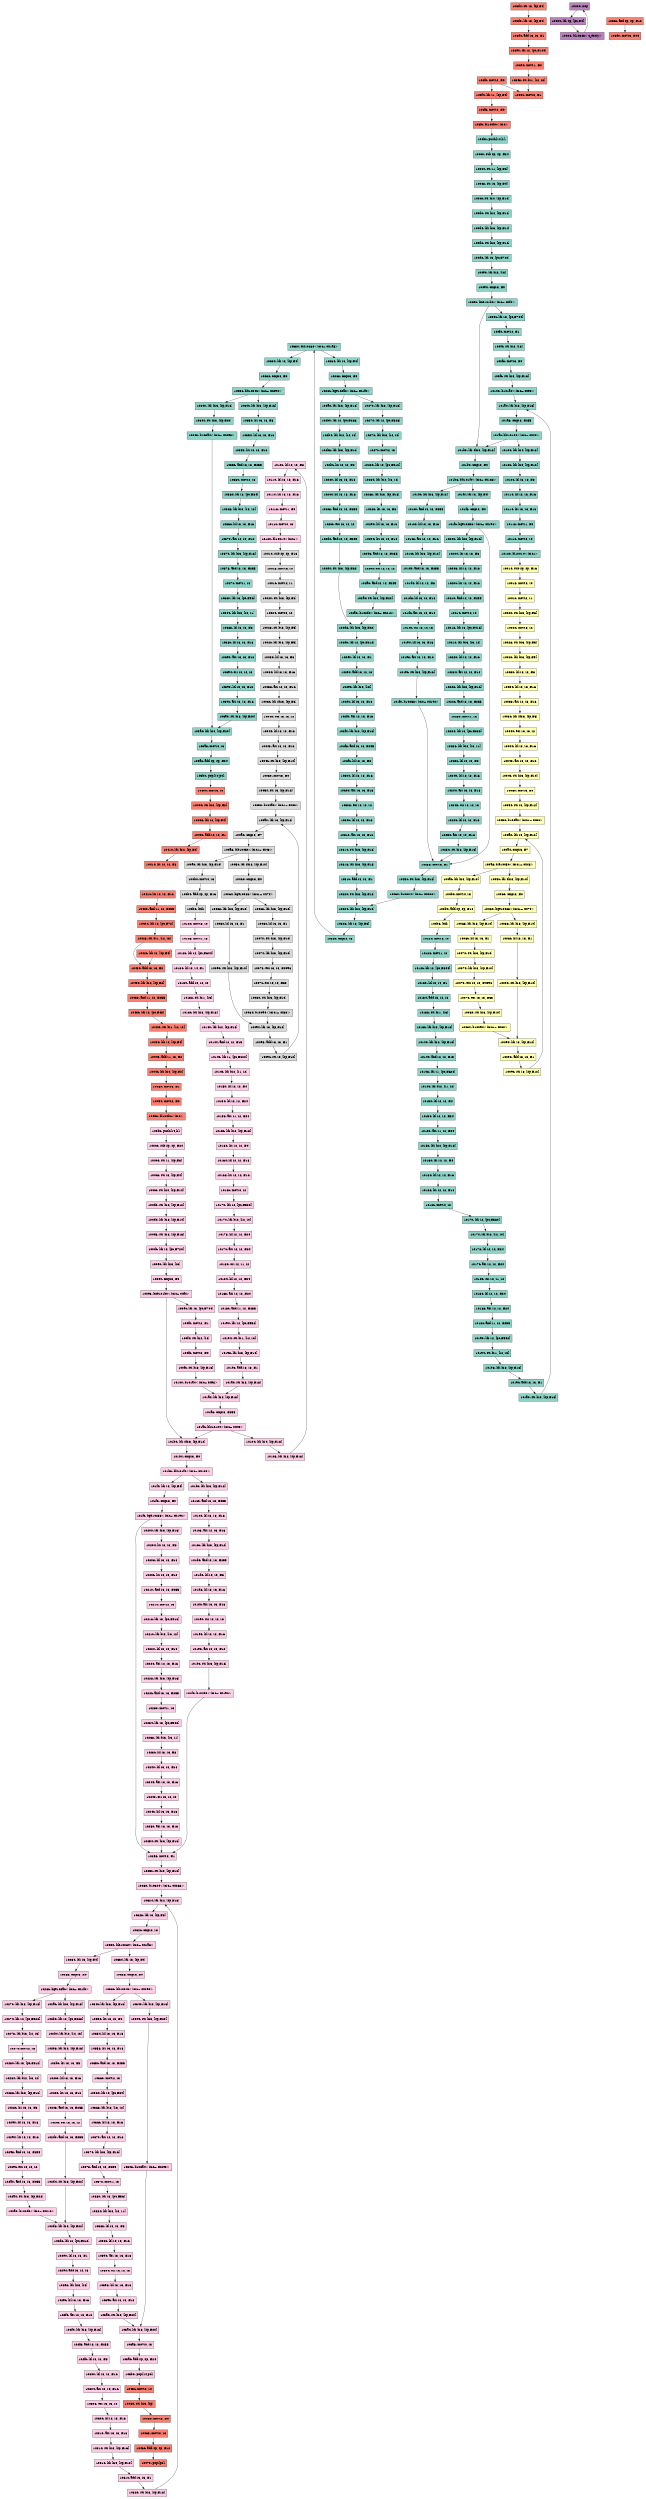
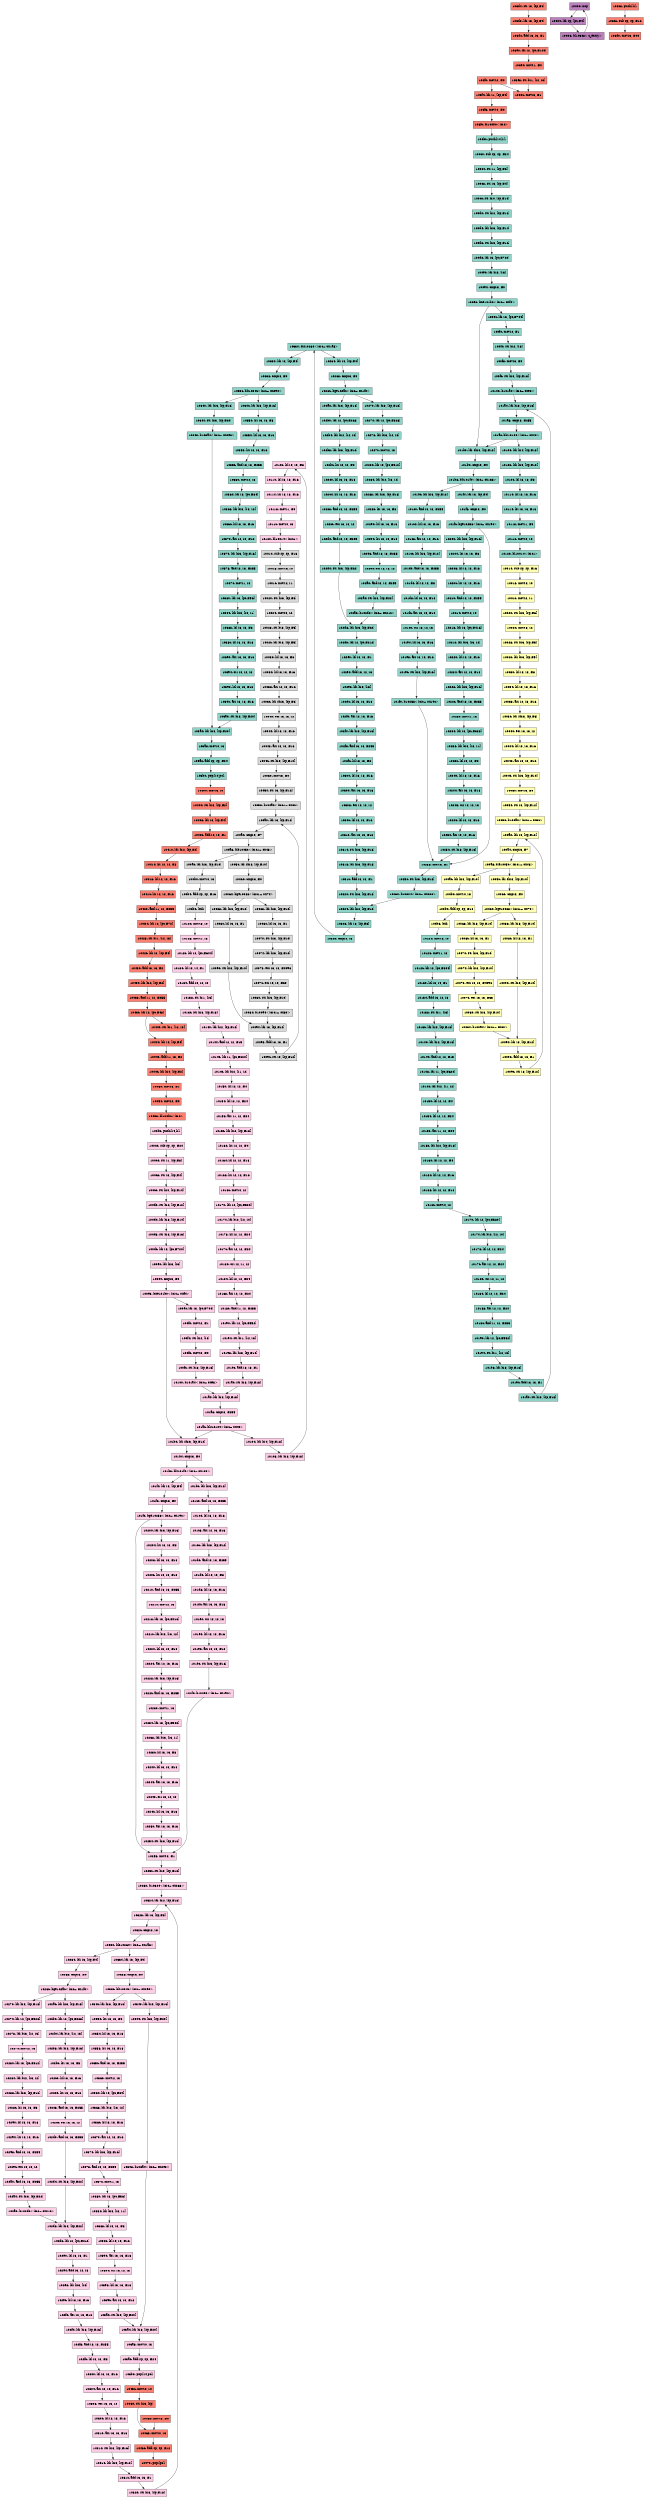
none -> (625, 6)
(625, 21) -> (625, 21)
(529, 72) -> none
none -> (160, 880)
(134, 952) -> (154, 945)
(167, 1034) -> (147, 1029)
(147, 2411) -> (138, 2419)
